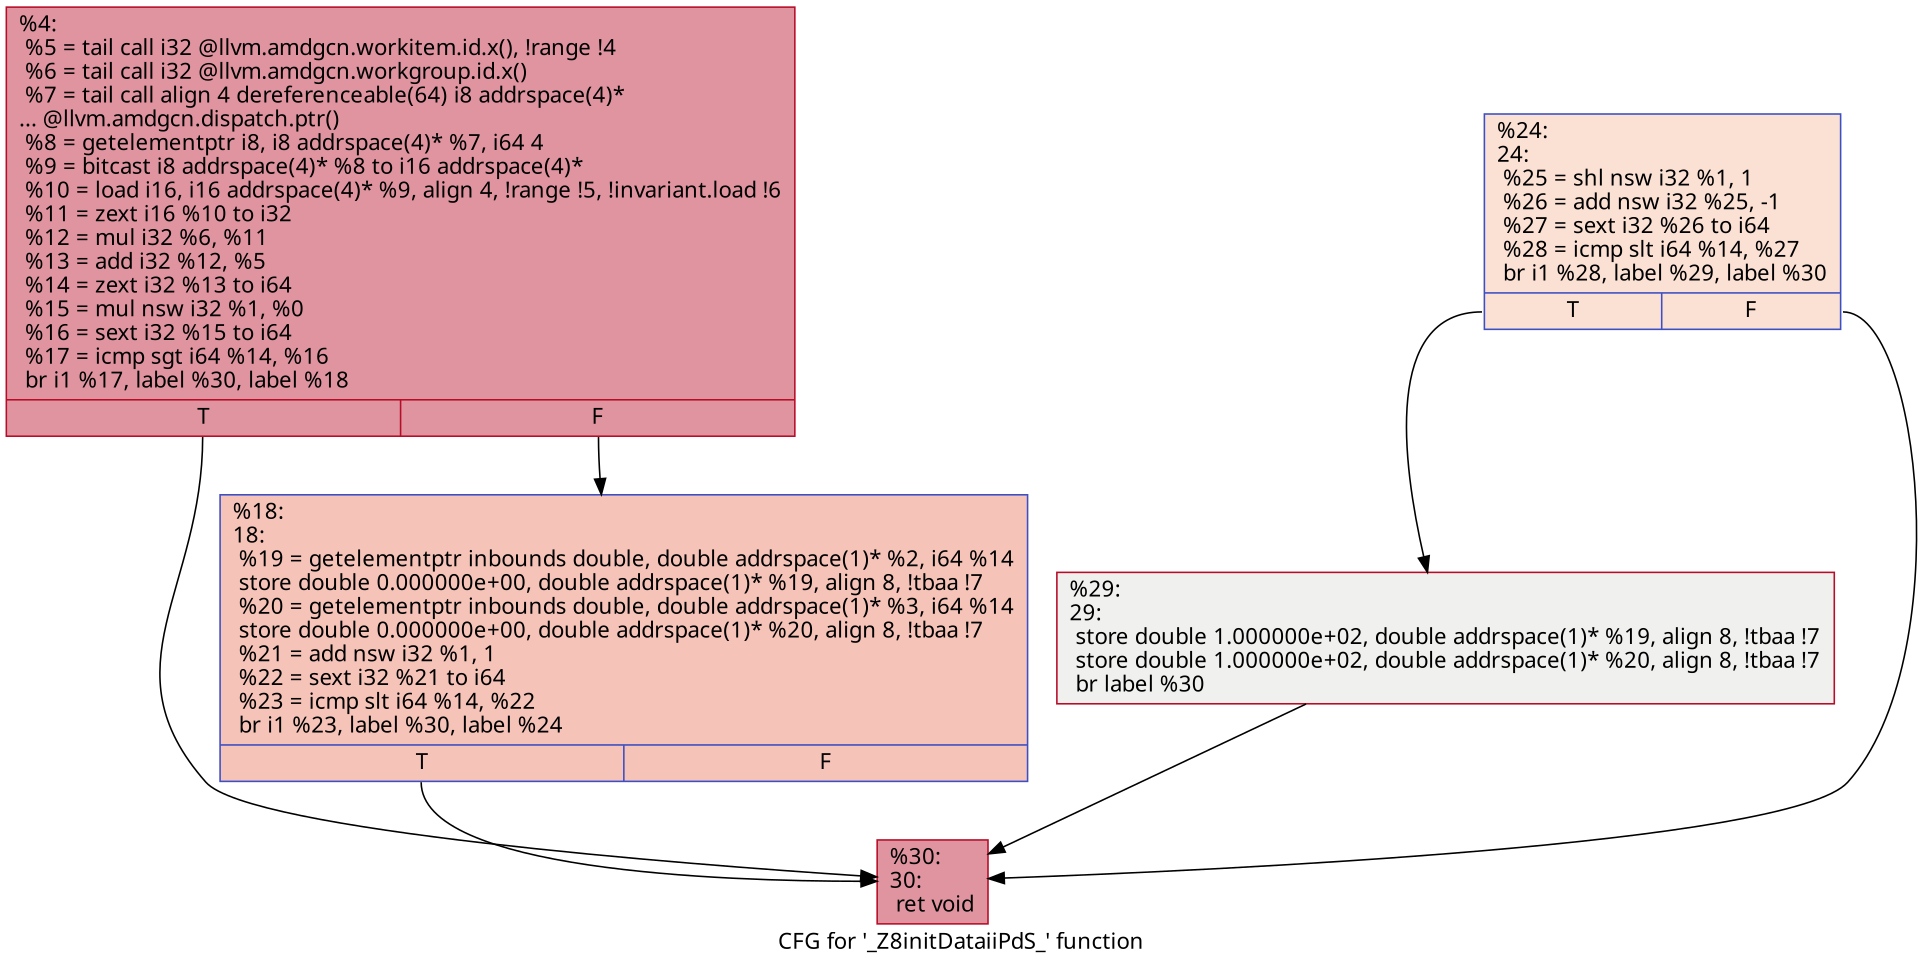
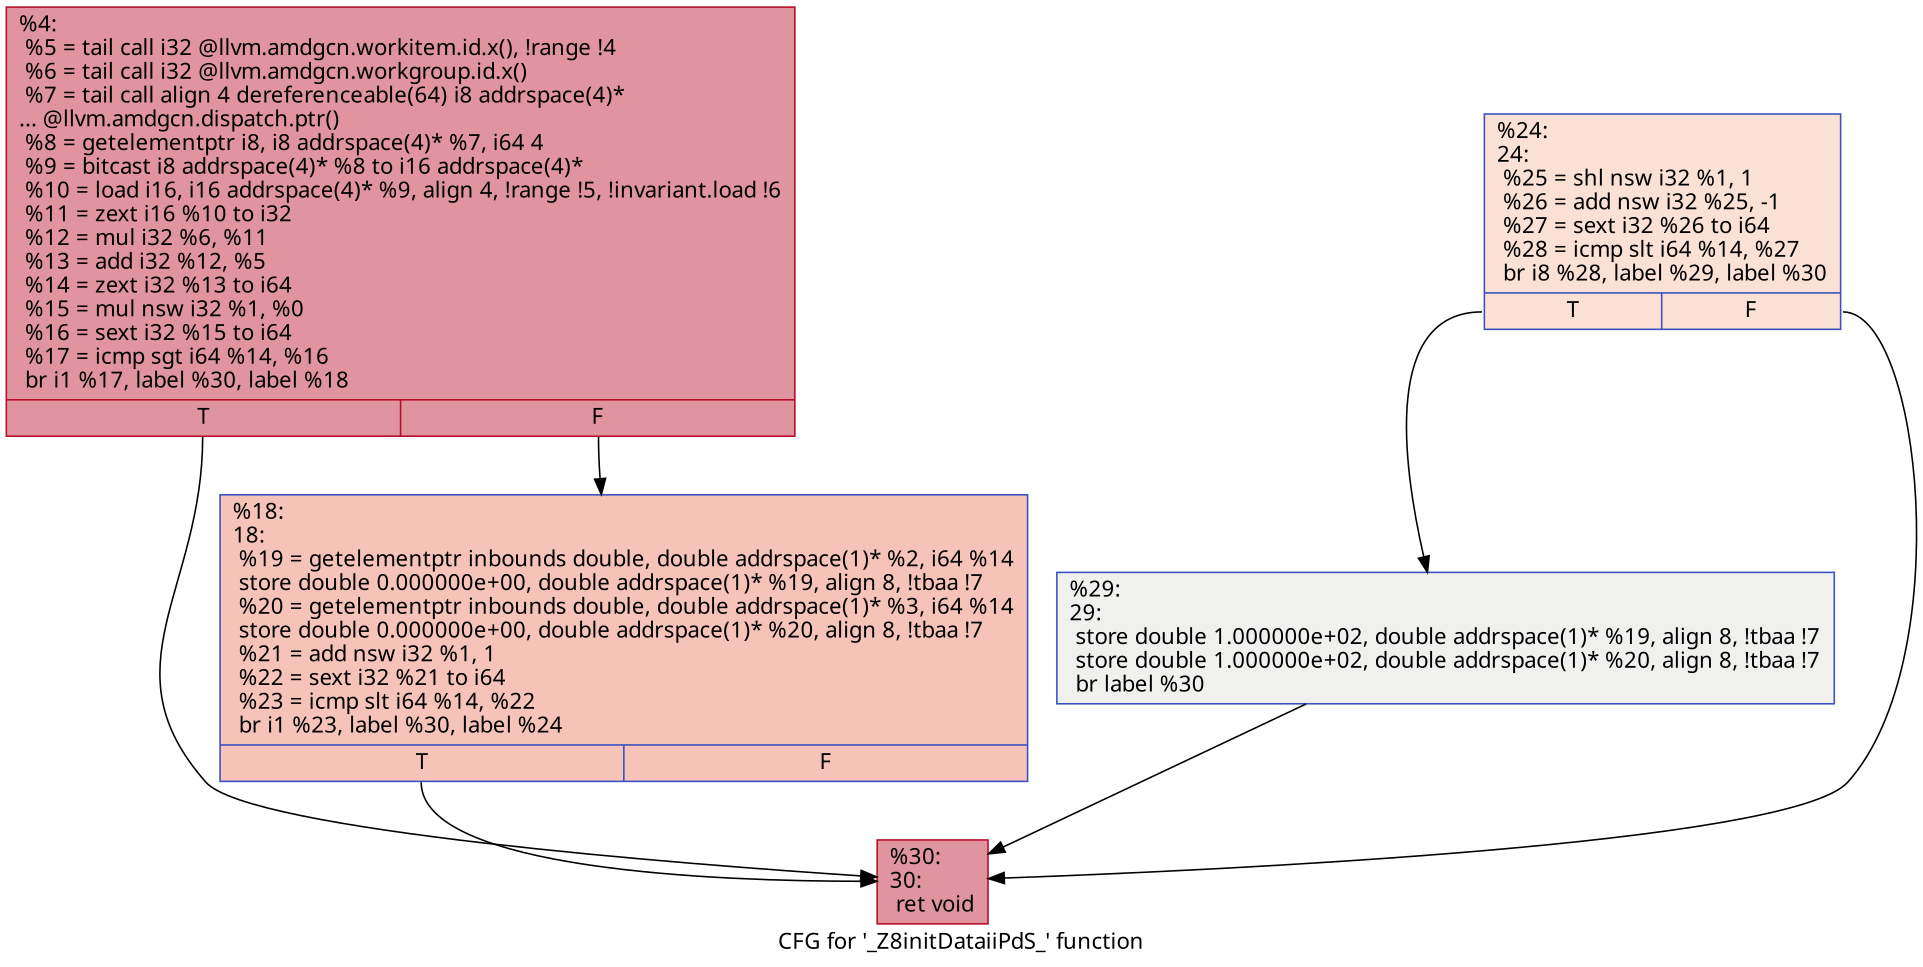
(1662, 274) -> (1662, 274)
(1446, 638) -> (1446, 638)
